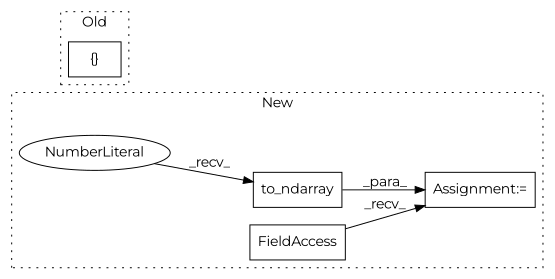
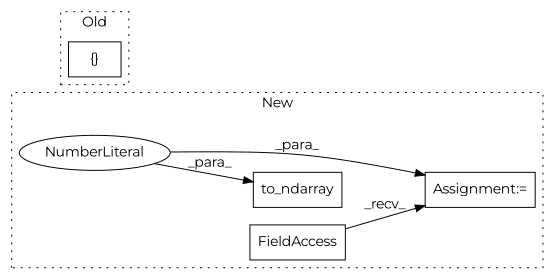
(210, 163) -> (210, 163)
(379, 190) -> (294, 154)
